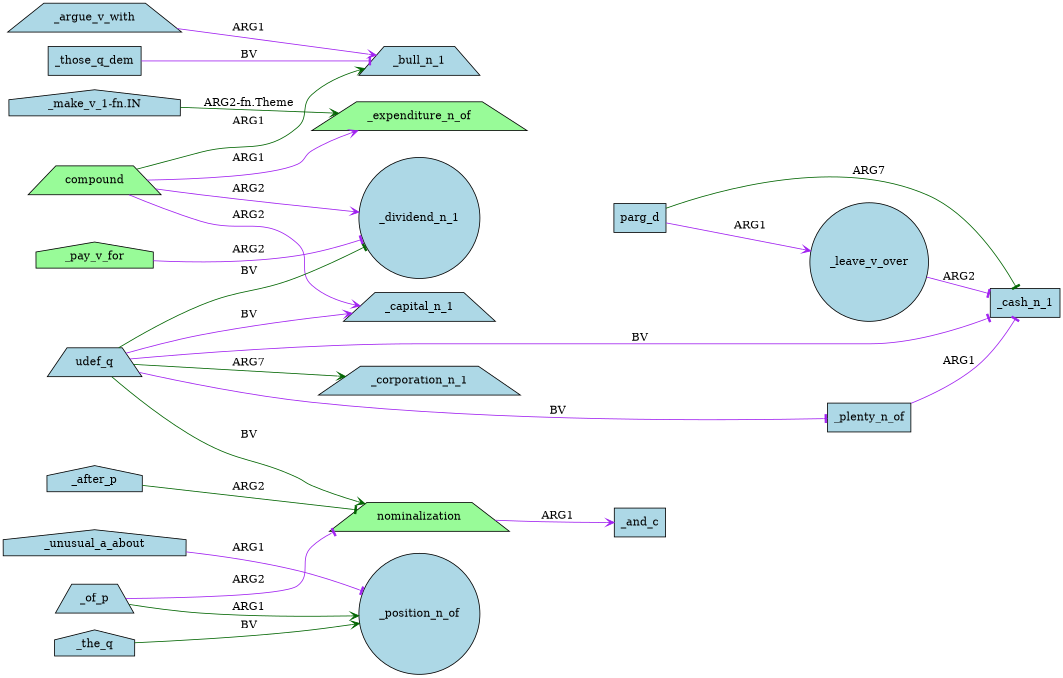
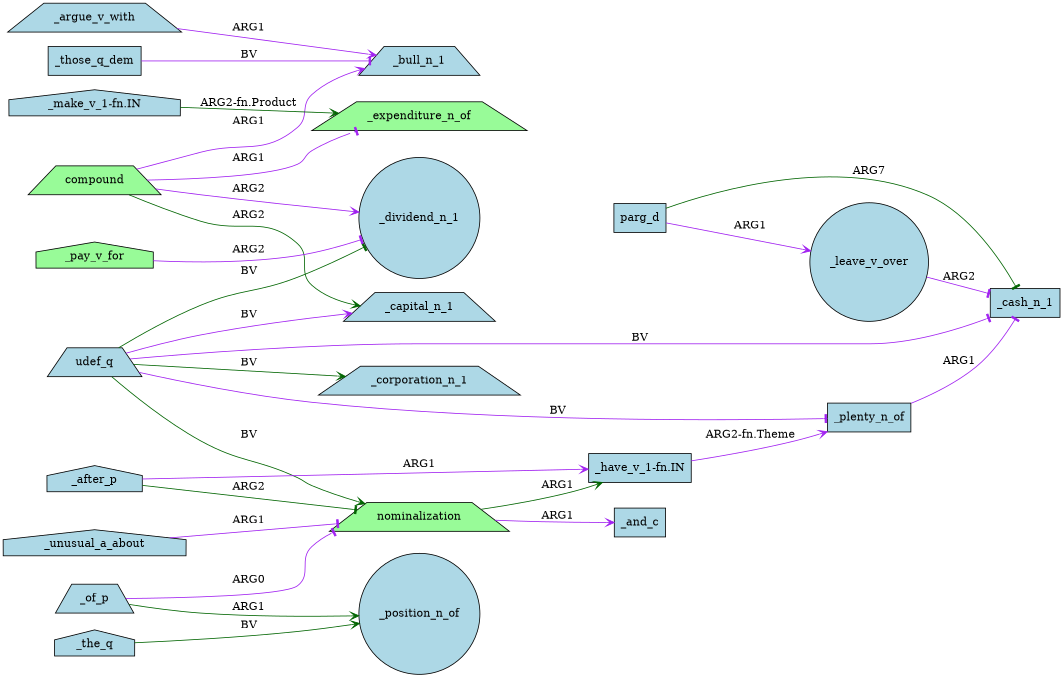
(249, 103) -> (249, 103)
(262, 145) -> (262, 145)
(254, 174) -> (254, 174)
(258, 227) -> (258, 227)
(249, 363) -> (249, 363)
none -> (640, 468)
(274, 565) -> (252, 531)
(249, 580) -> (249, 580)
